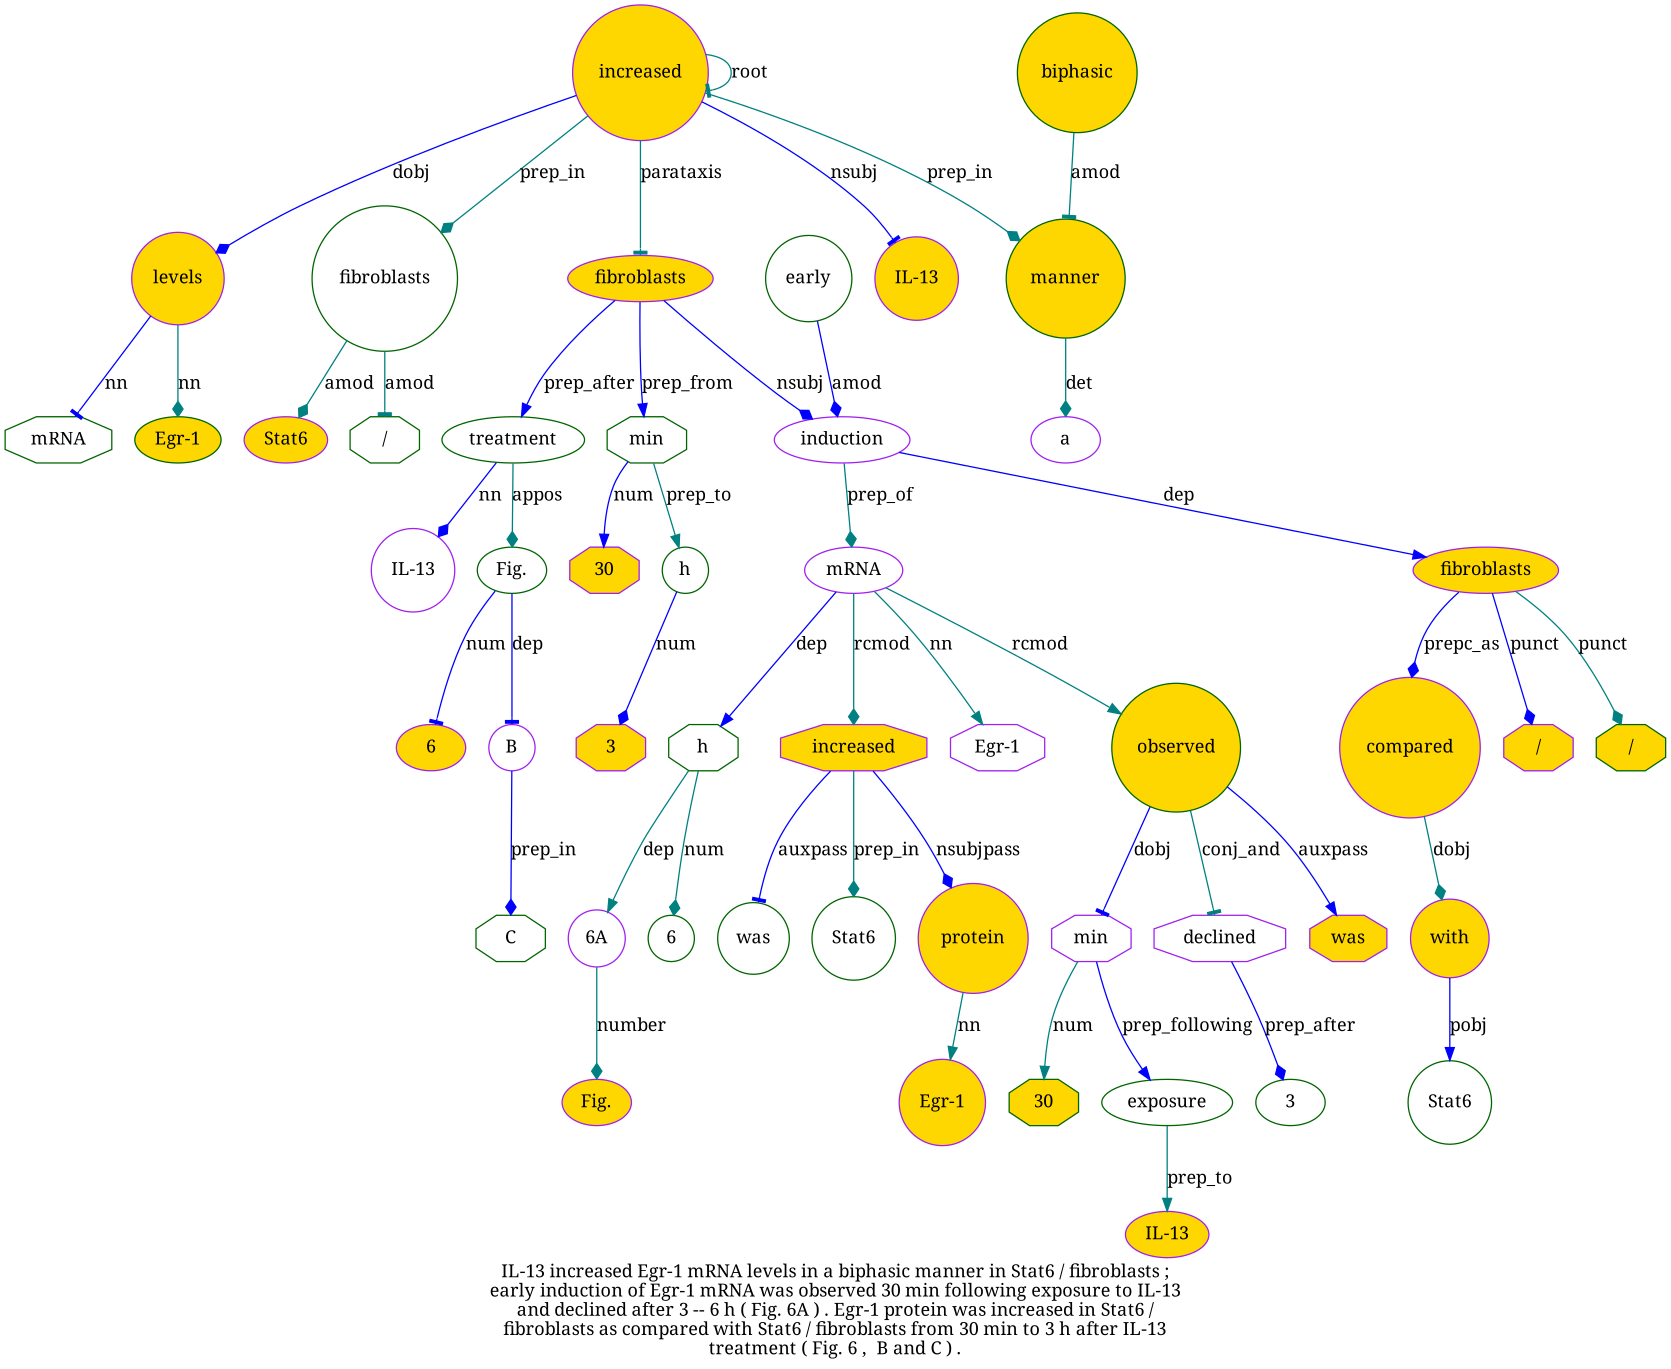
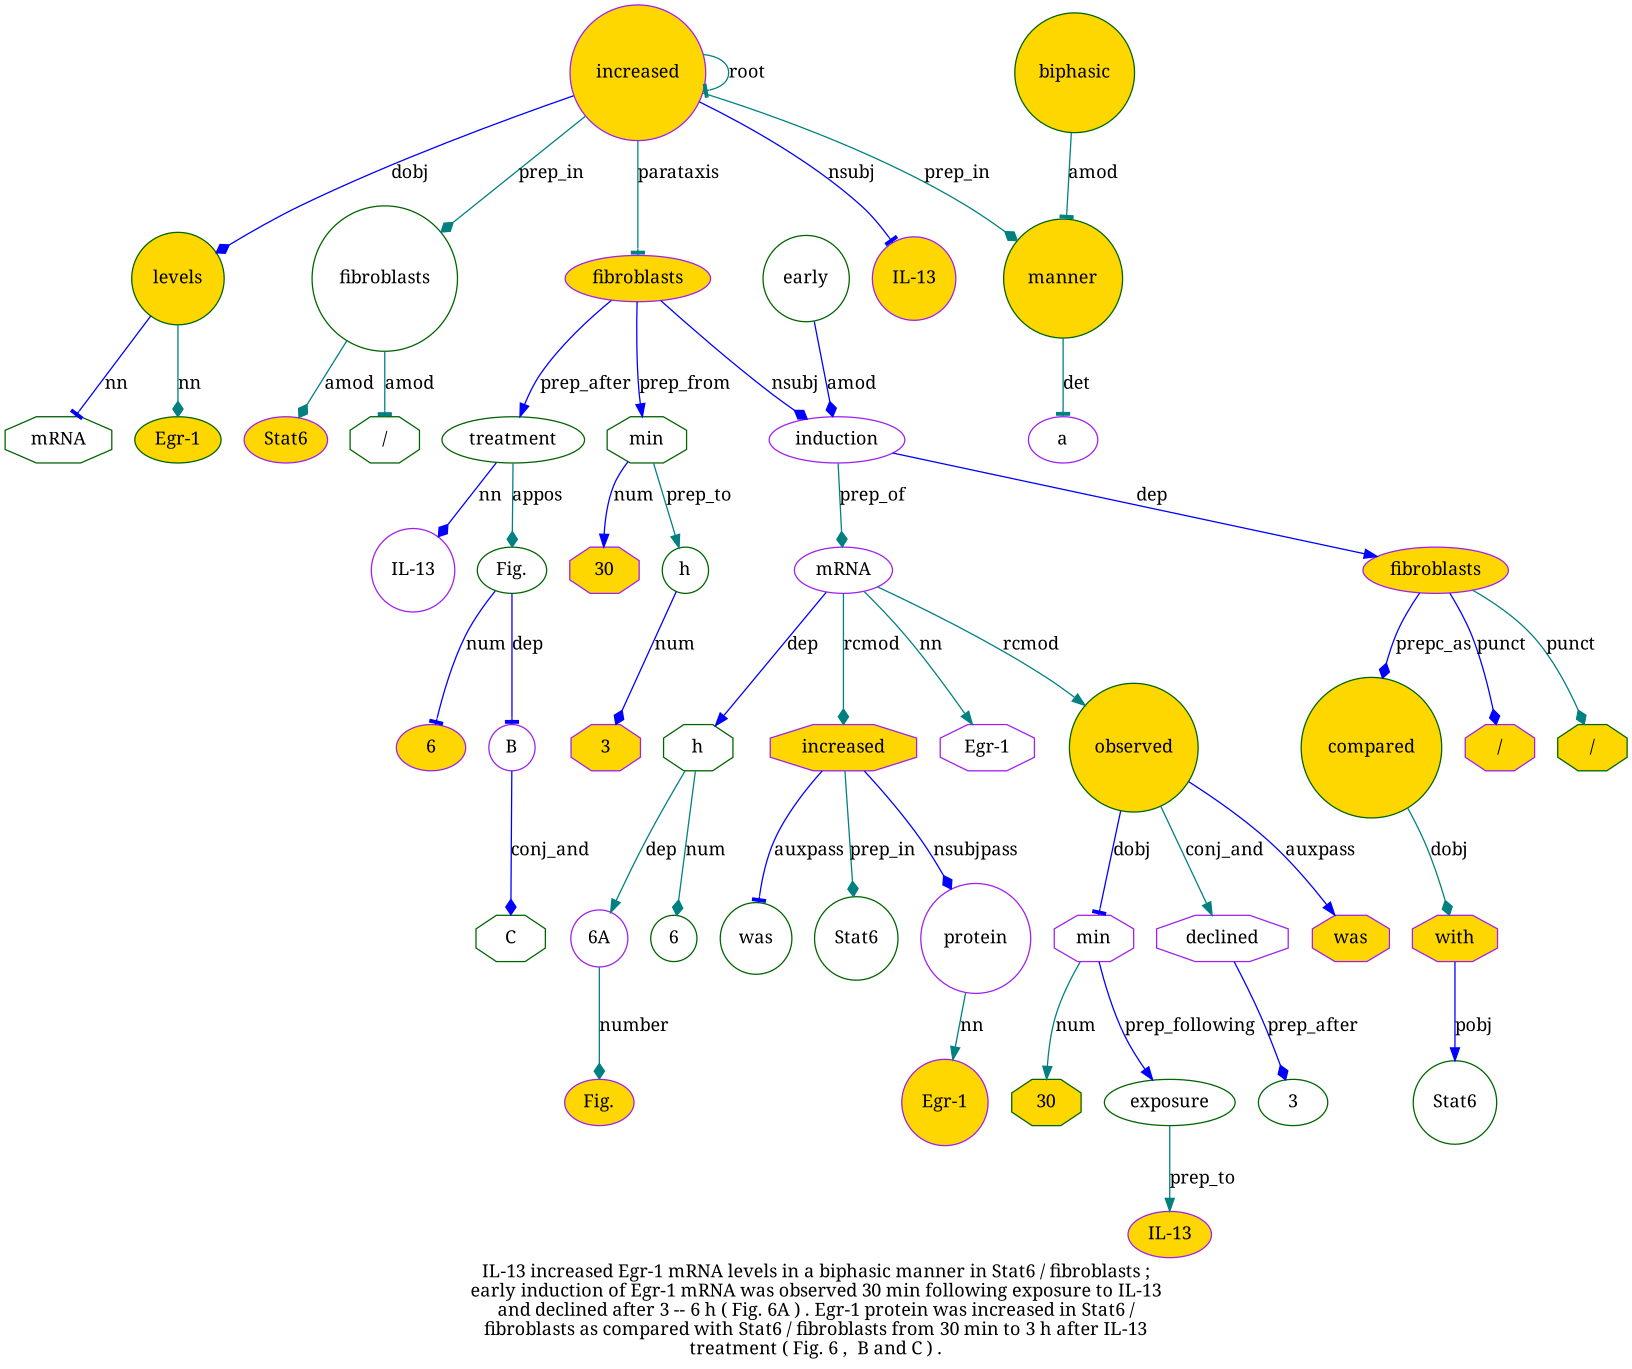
(178, 279) -> (178, 279)
(1066, 369) -> (1063, 374)
(1410, 748) -> (1371, 748)
(544, 851) -> (550, 851)
(1202, 860) -> (1184, 855)
(973, 939) -> (976, 939)
(1450, 939) -> (1455, 939)
